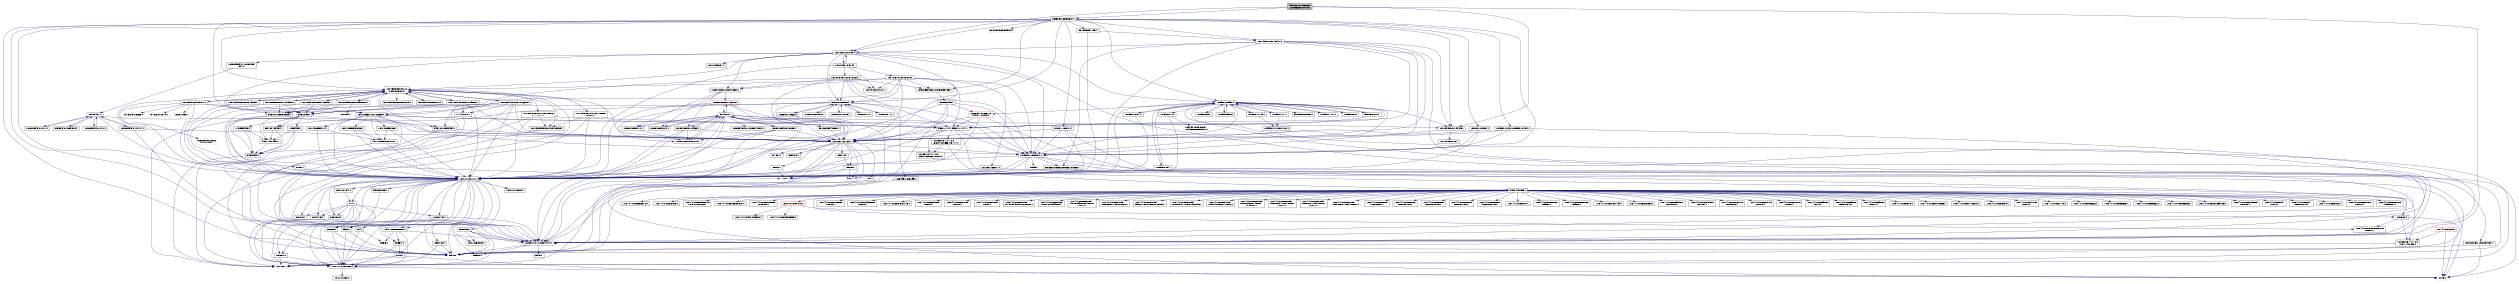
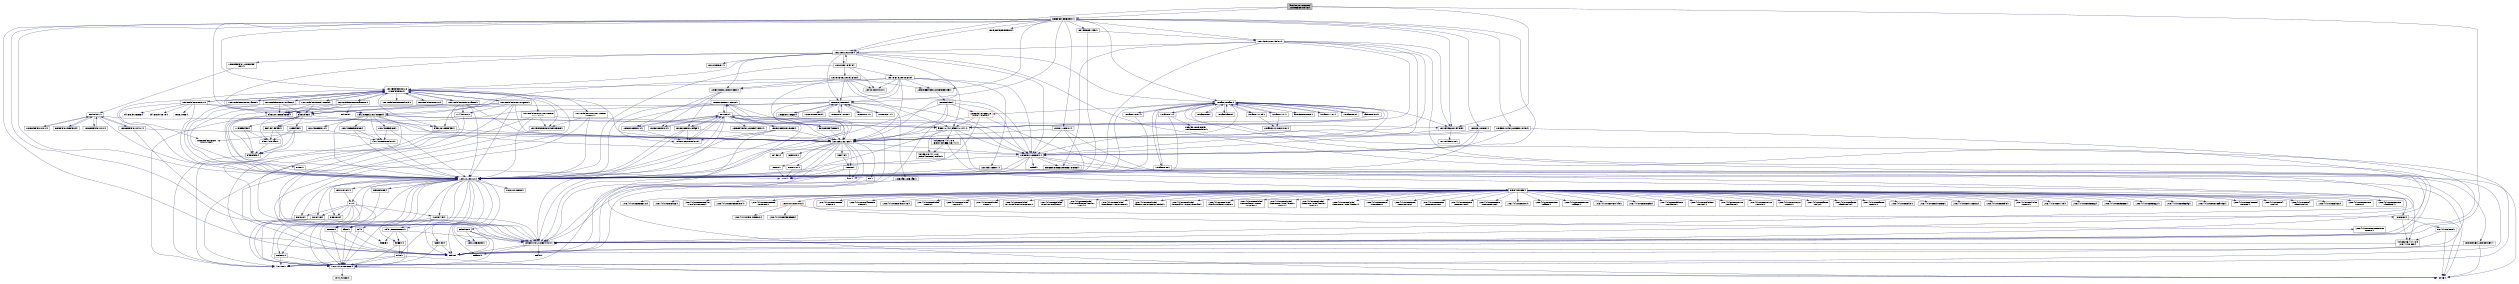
(725, 95) -> (772, 124)
(725, 102) -> (725, 102)
none -> (1195, 109)
none -> (794, 168)
(372, 176) -> (268, 136)
(2388, 222) -> (2423, 223)
(539, 255) -> (539, 255)
